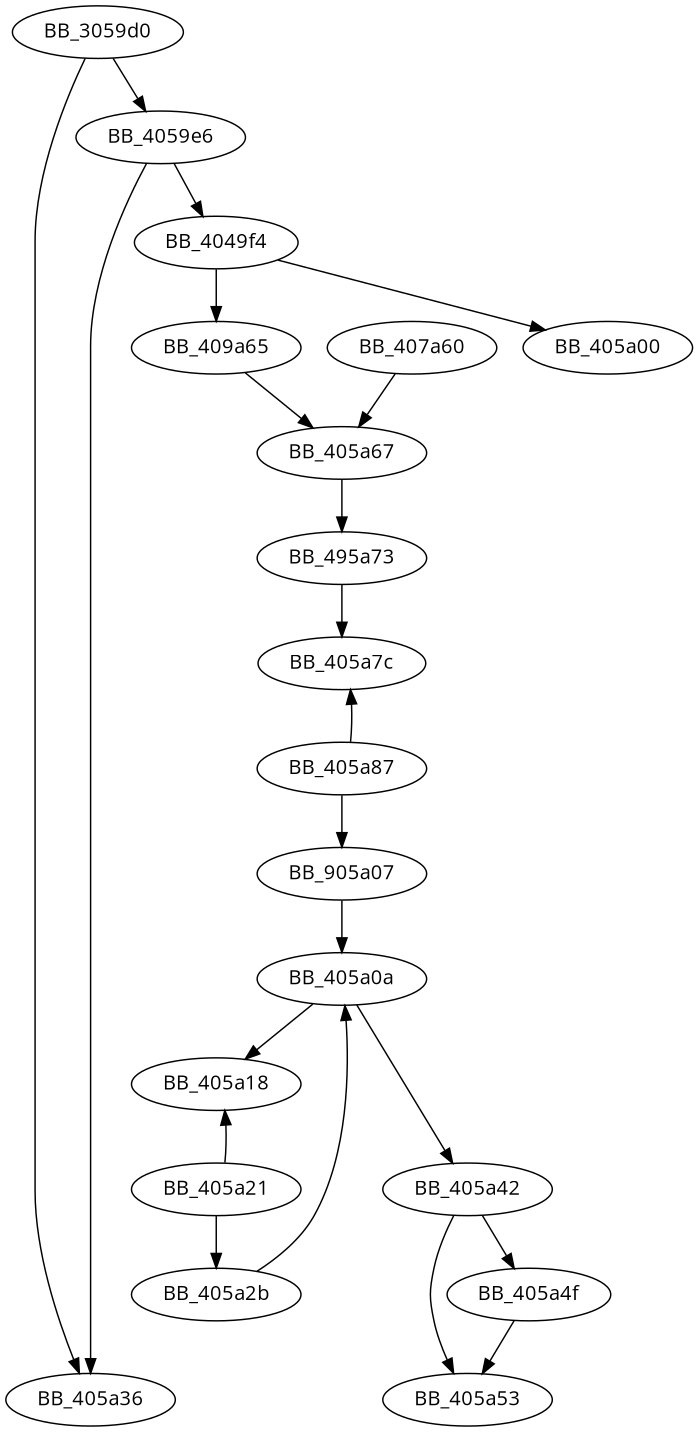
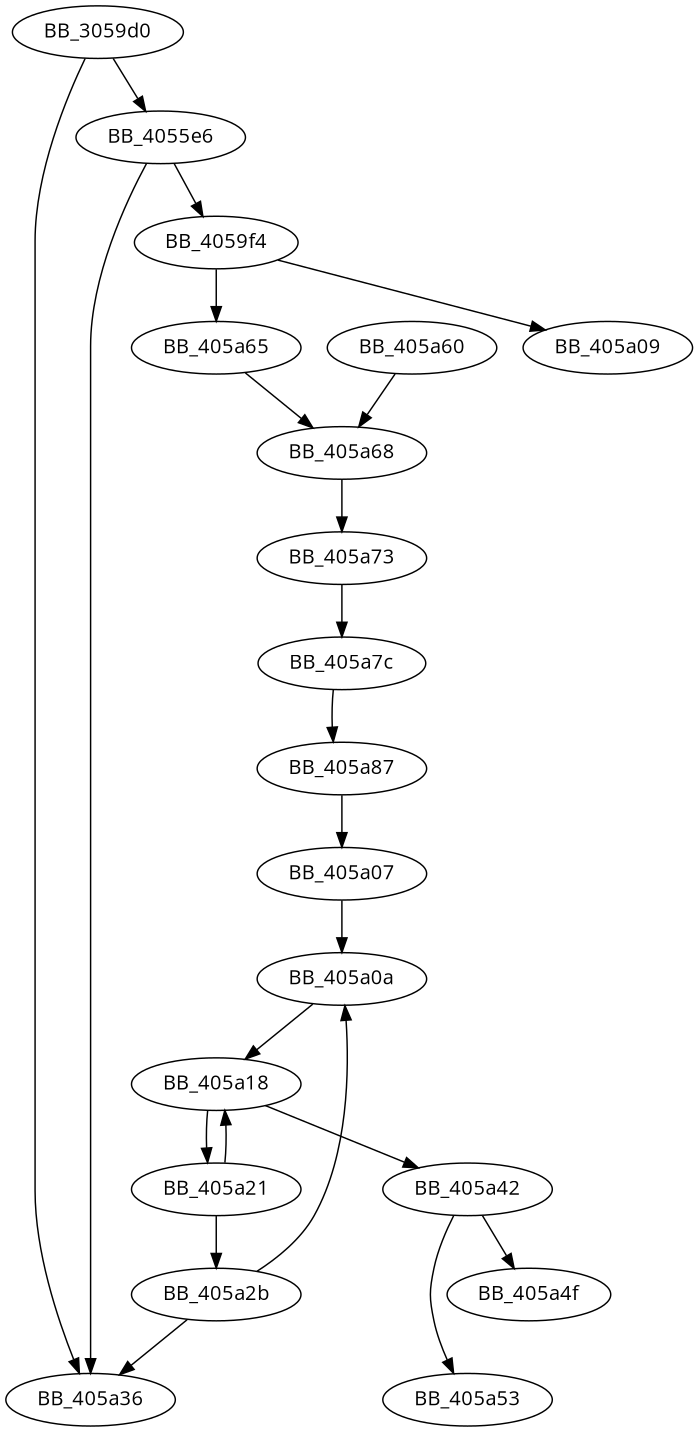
(161, 137) -> (161, 137)
(216, 243) -> (216, 243)
(216, 348) -> (216, 348)
(412, 348) -> (412, 348)
(608, 348) -> (608, 348)
(342, 453) -> (342, 453)
(342, 558) -> (342, 558)
(352, 723) -> (332, 708)
(342, 874) -> (342, 874)
(401, 1078) -> (331, 1132)
none -> (206, 1129)
(502, 1341) -> none
none -> (159, 1343)
